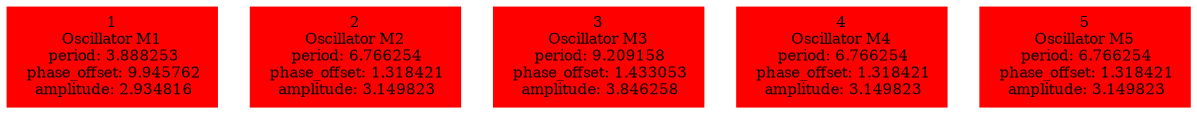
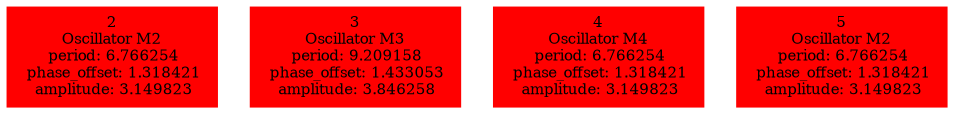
(1085, 39) -> (842, 39)
(112, 57) -> none
